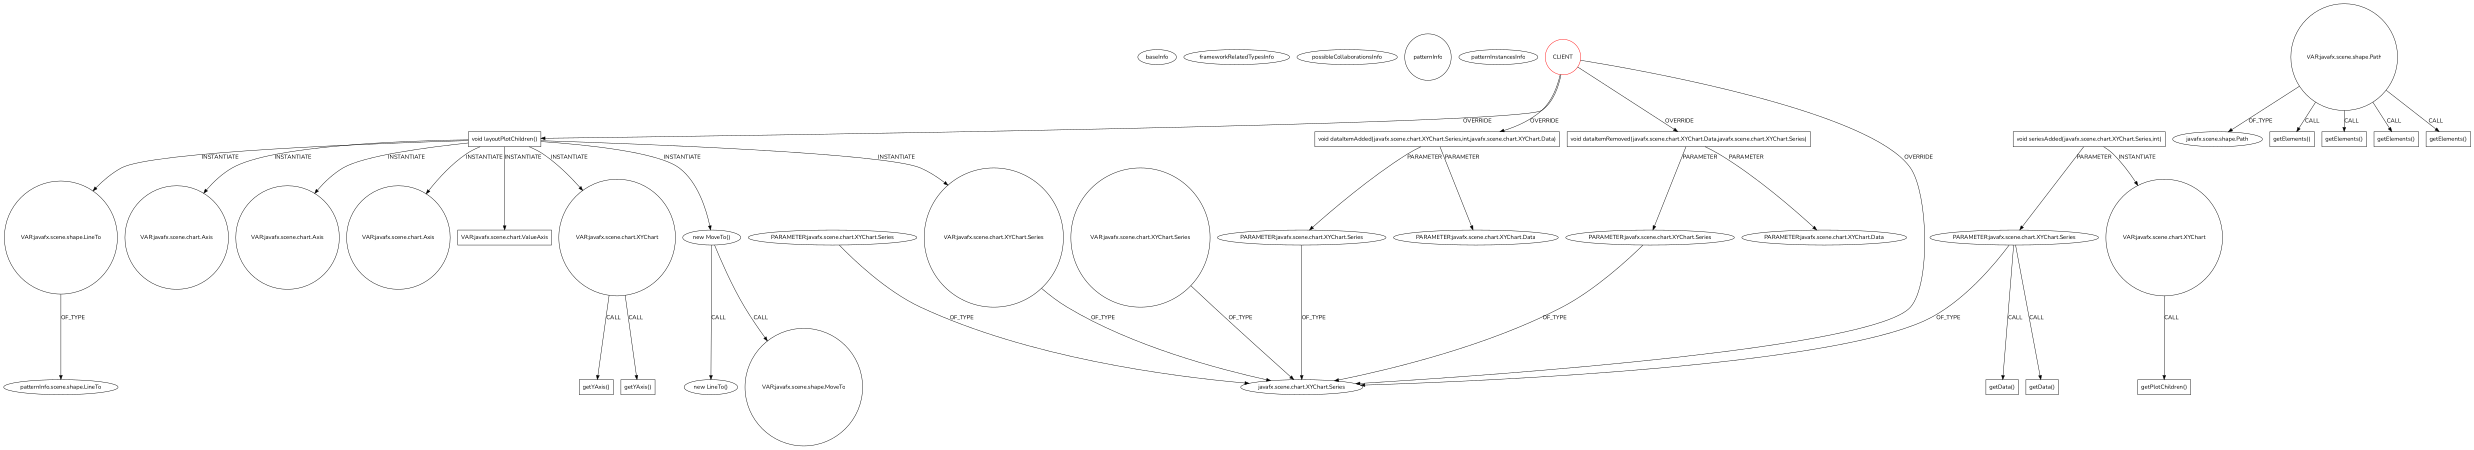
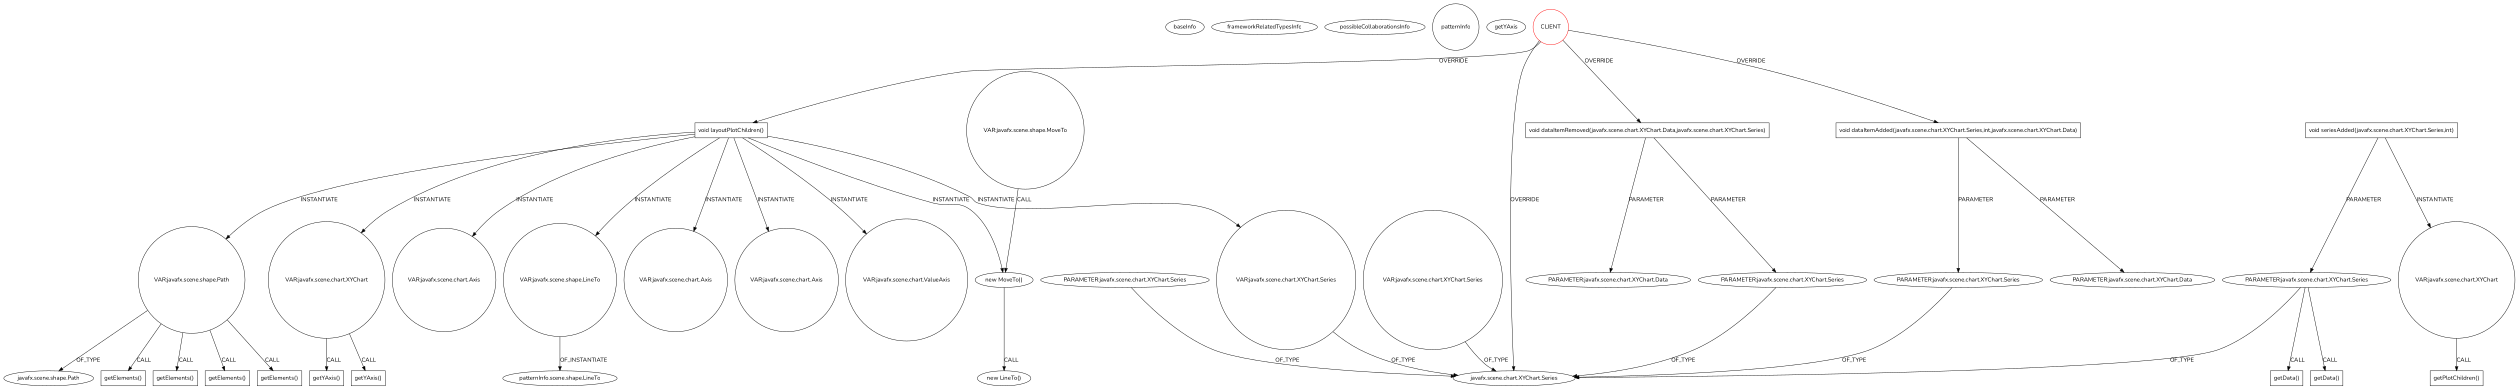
(1498, 57) -> (1506, 27)
none -> (456, 164)
(505, 238) -> (907, 280)
(737, 293) -> (1012, 229)
(73, 318) -> (584, 360)
